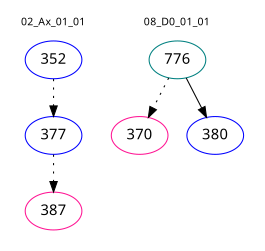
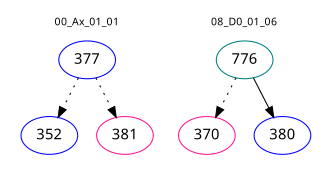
(54, 23) -> (87, 23)
(177, 23) -> (245, 23)
(54, 92) -> (71, 93)
(54, 211) -> (125, 135)
